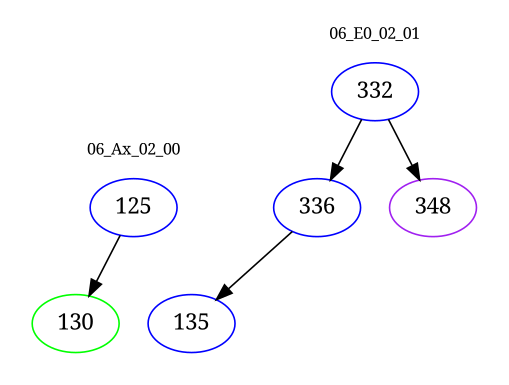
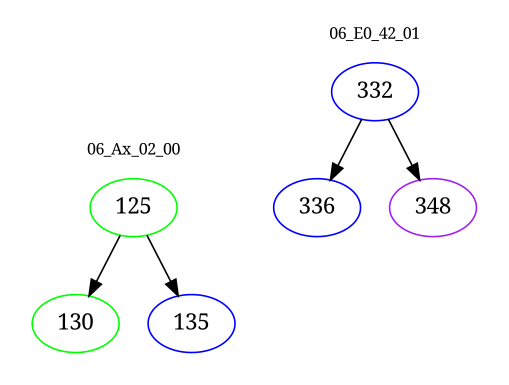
(375, 35) -> (375, 35)
(134, 208) -> (134, 208)
(260, 260) -> (159, 258)
